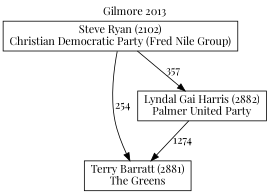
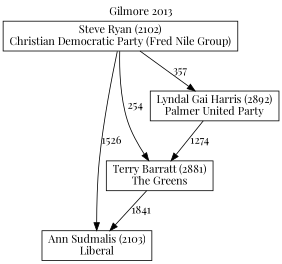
(202, 106) -> (215, 106)
none -> (97, 246)
